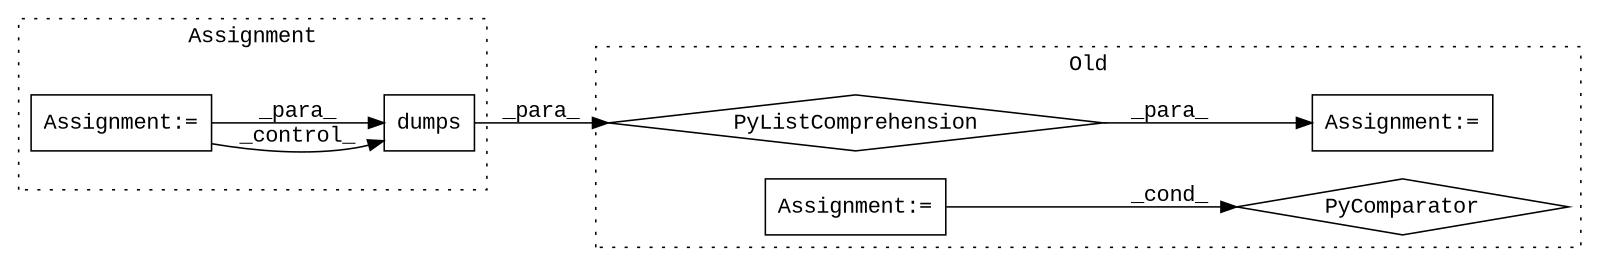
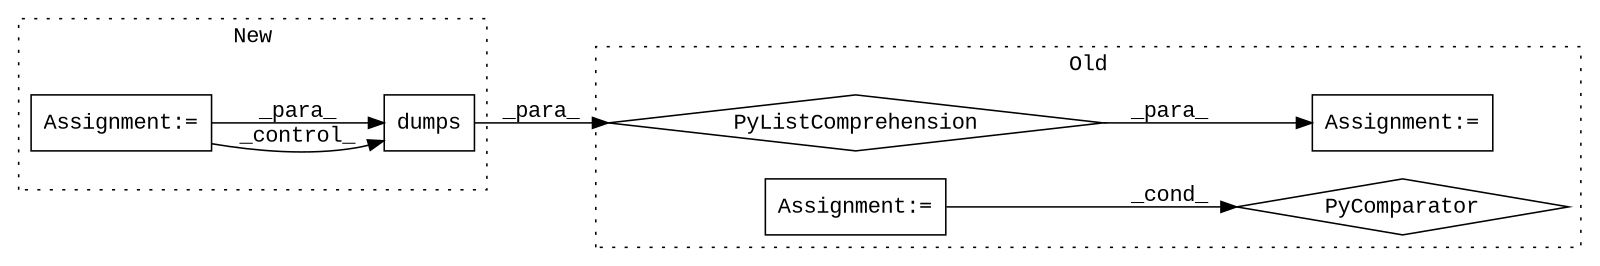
(253, 37) -> (253, 37)
